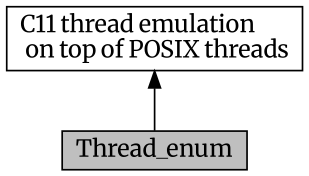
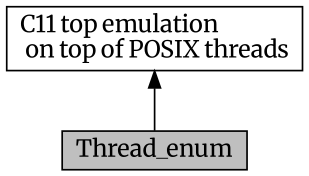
(155, 39) -> (155, 39)
